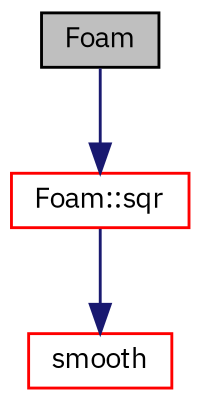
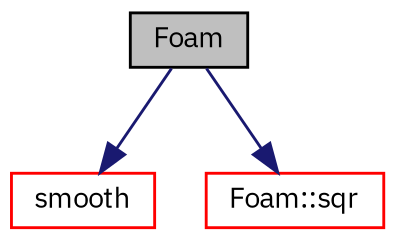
(100, 266) -> (144, 108)
